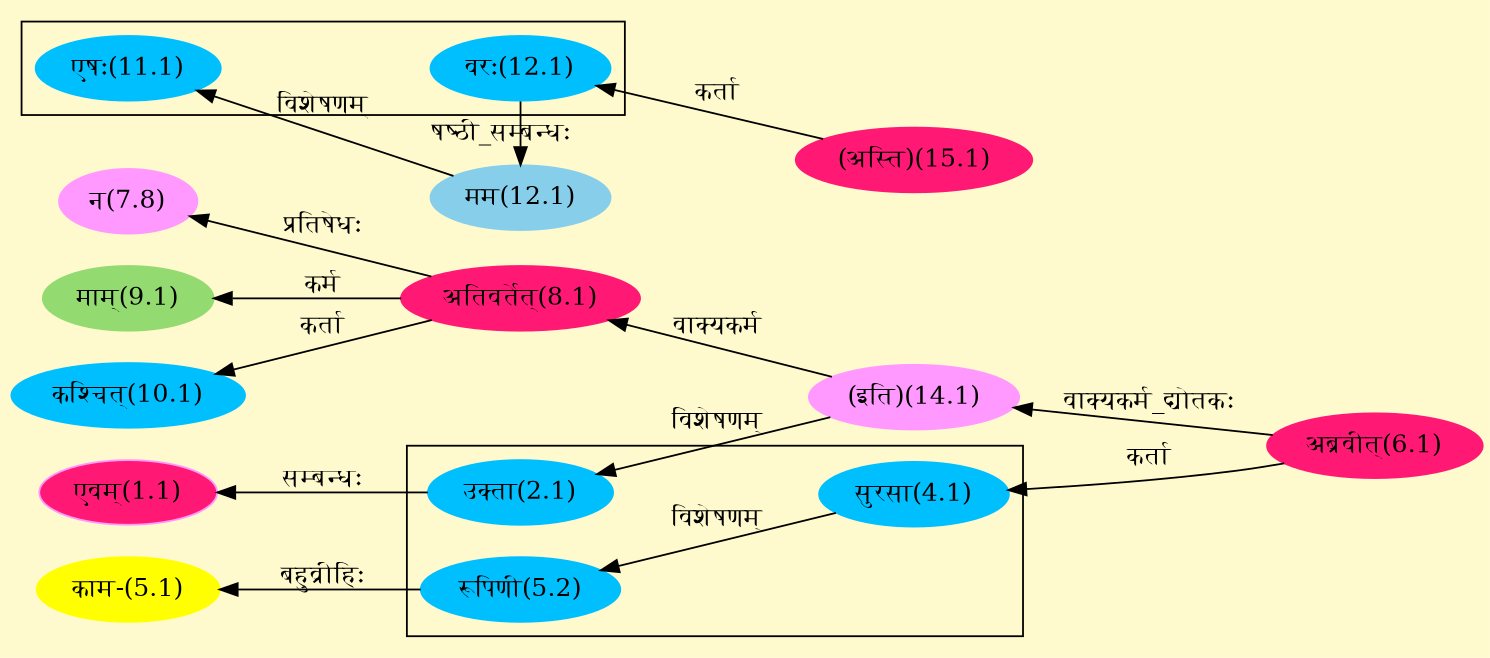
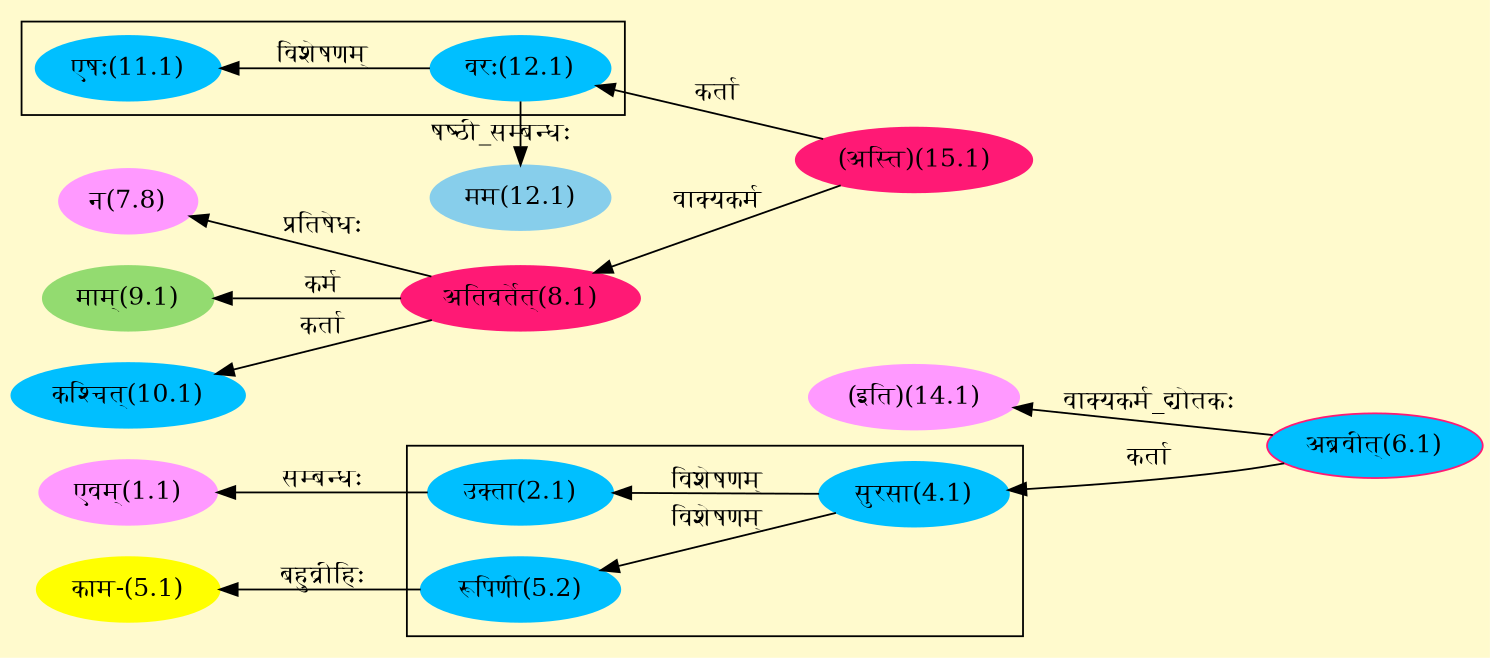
(334, 136) -> (334, 68)
(729, 351) -> (726, 226)
(760, 434) -> (726, 493)
(1375, 446) -> (1375, 446)
(128, 492) -> (128, 492)
